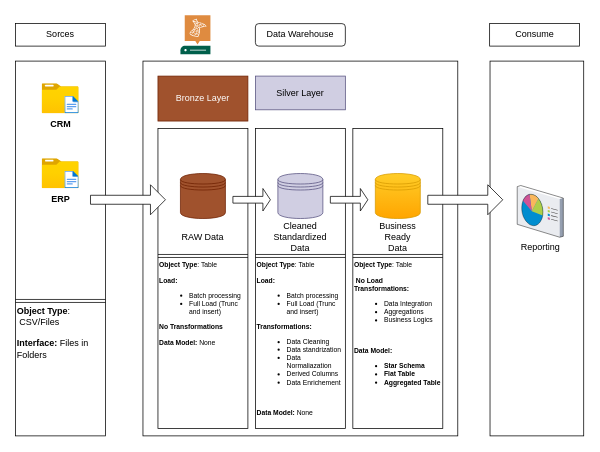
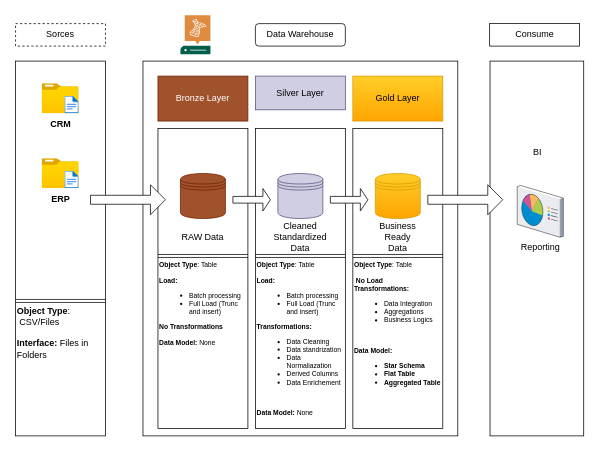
(60, 35) -> (60, 35)
none -> (398, 99)
none -> (537, 117)
